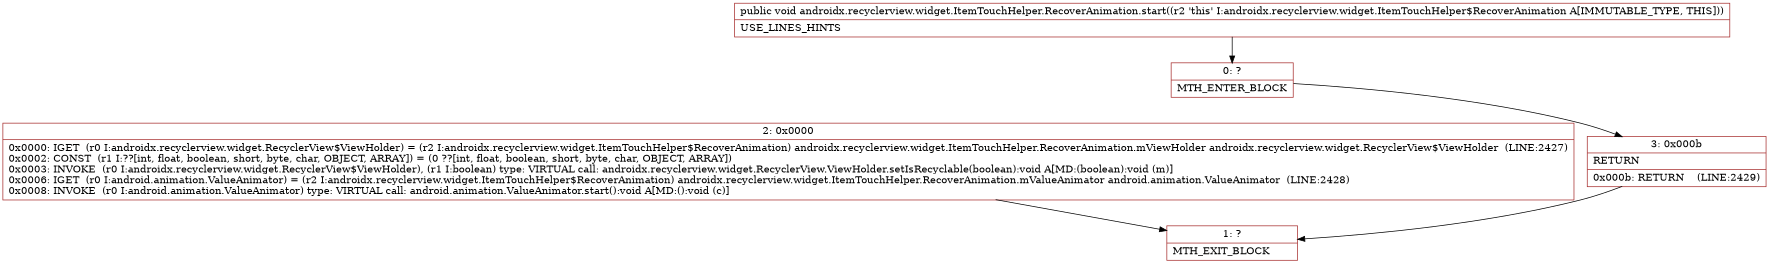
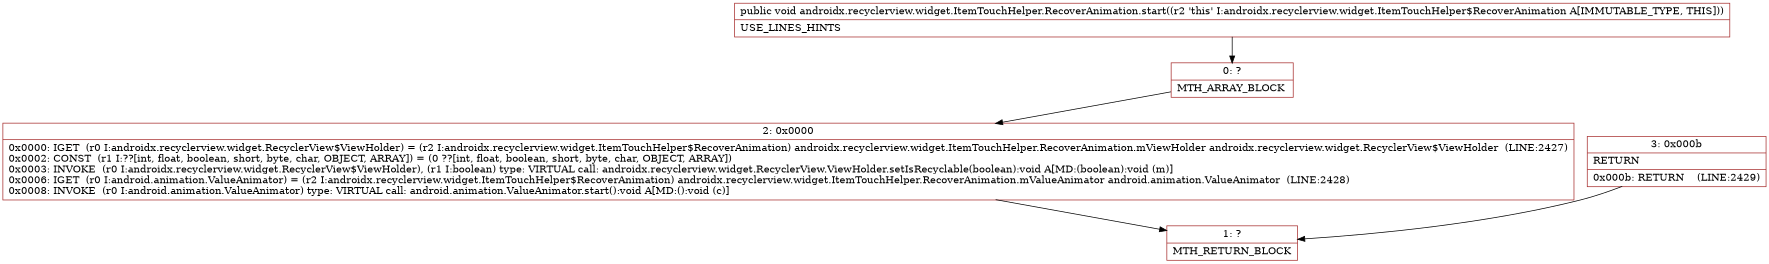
(1232, 88) -> (1231, 88)
(1456, 100) -> (1087, 107)
(1221, 251) -> (1232, 251)
